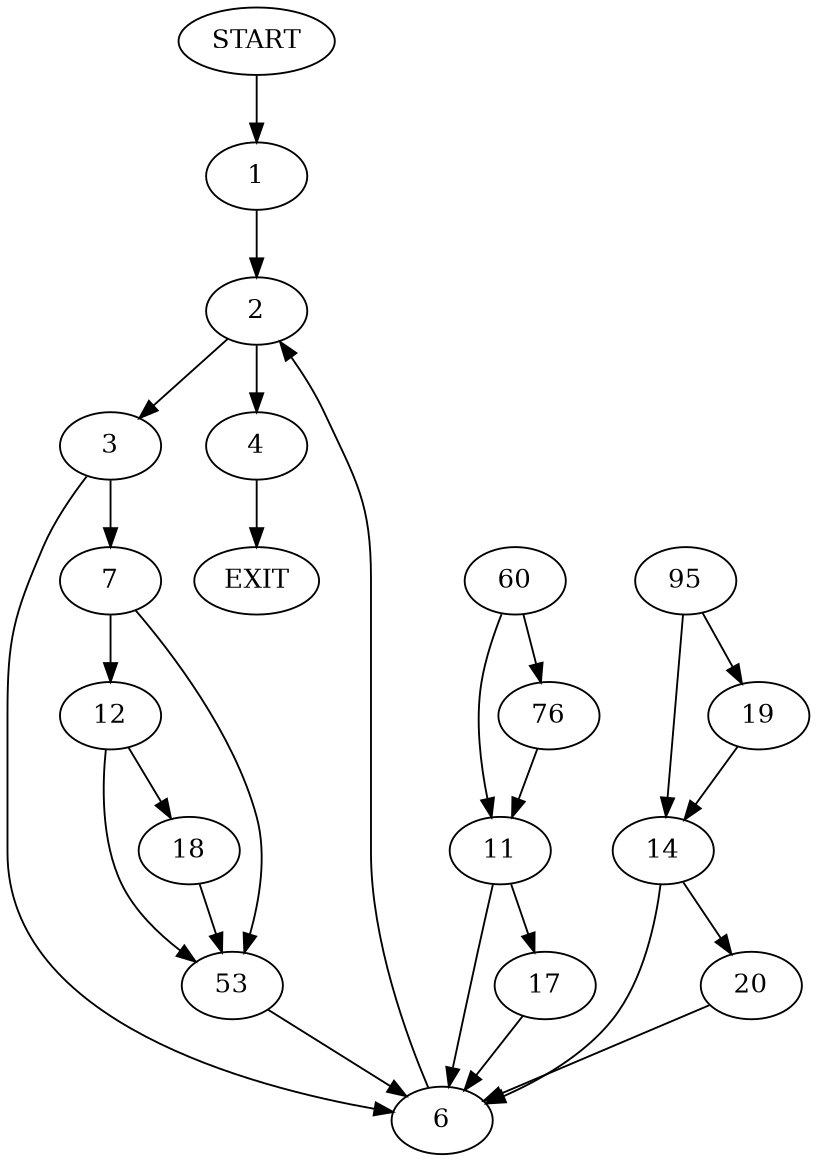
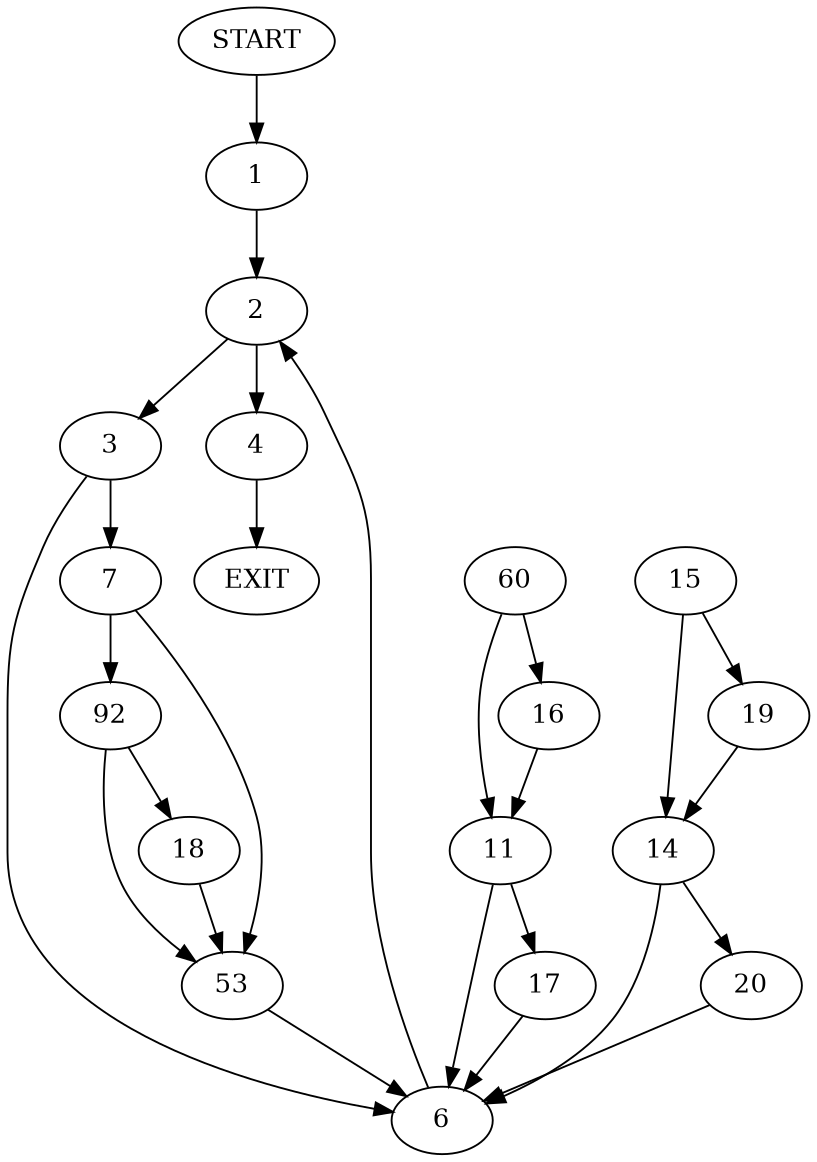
(686, 581) -> (686, 581)
(111, 716) -> (111, 716)
(549, 716) -> (549, 716)
